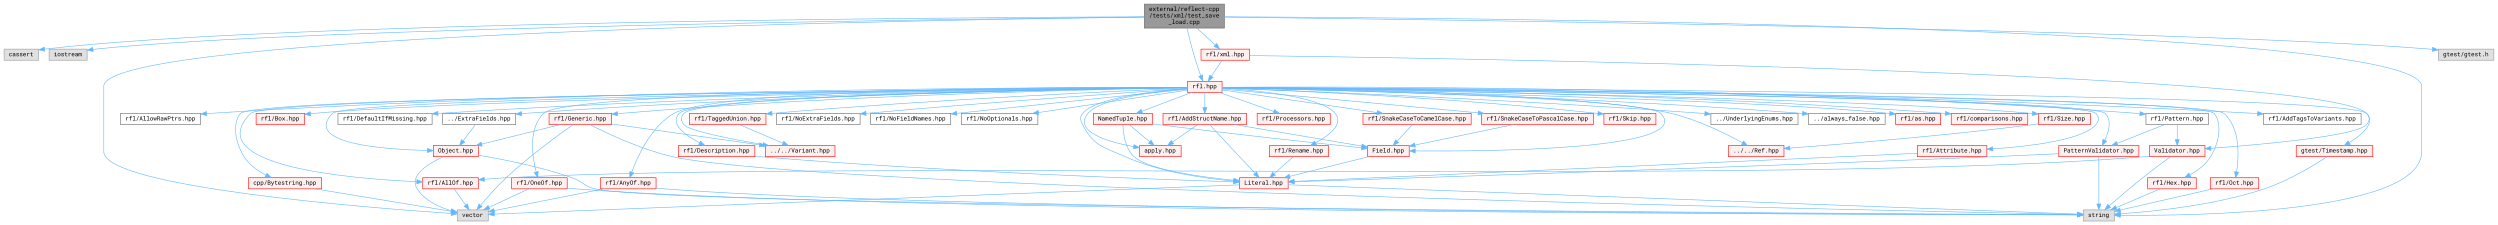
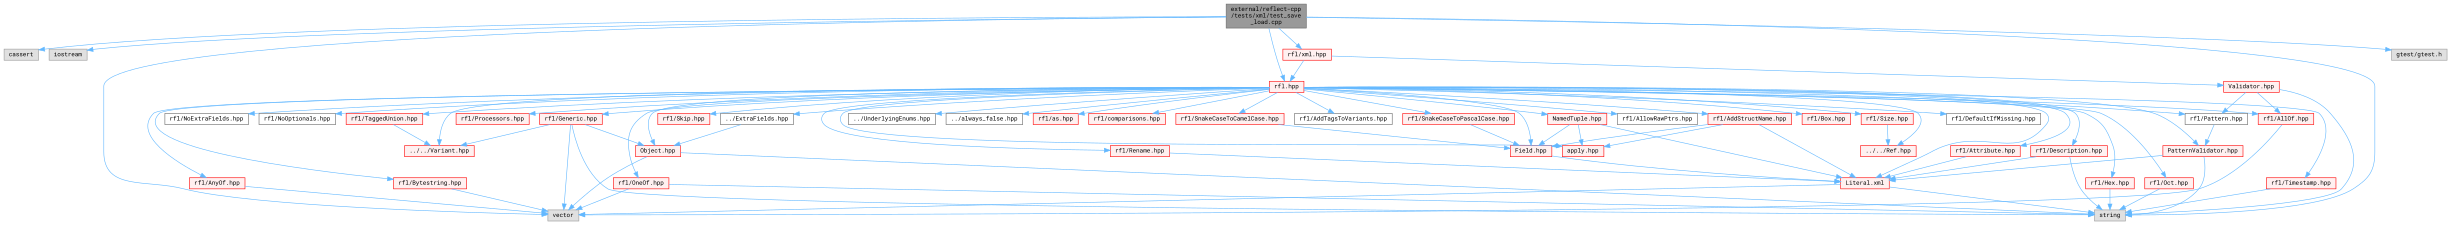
(911, 119) -> none
(2177, 132) -> (2236, 101)
(2335, 151) -> (2301, 183)
(285, 183) -> (430, 183)
(1264, 183) -> (1865, 183)
(1366, 209) -> (2078, 185)
